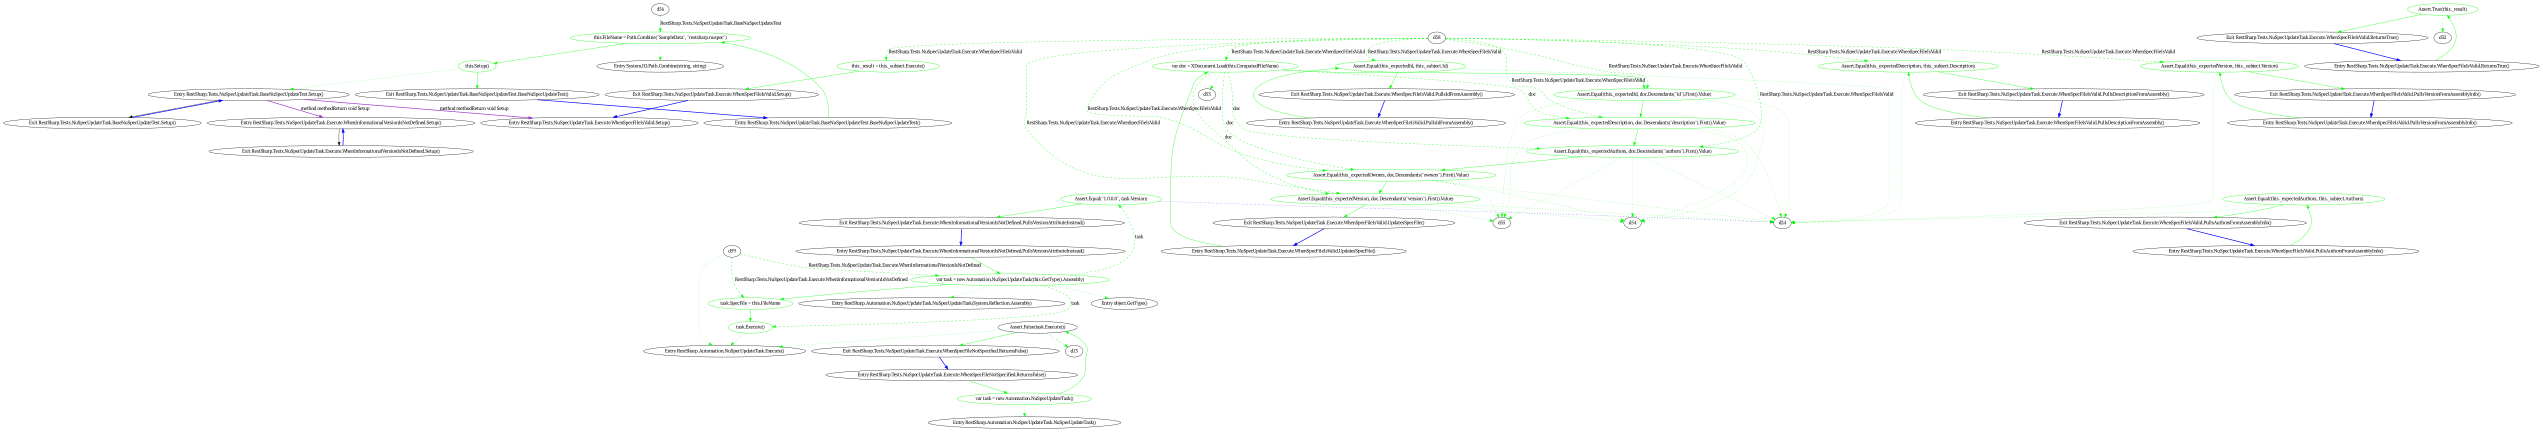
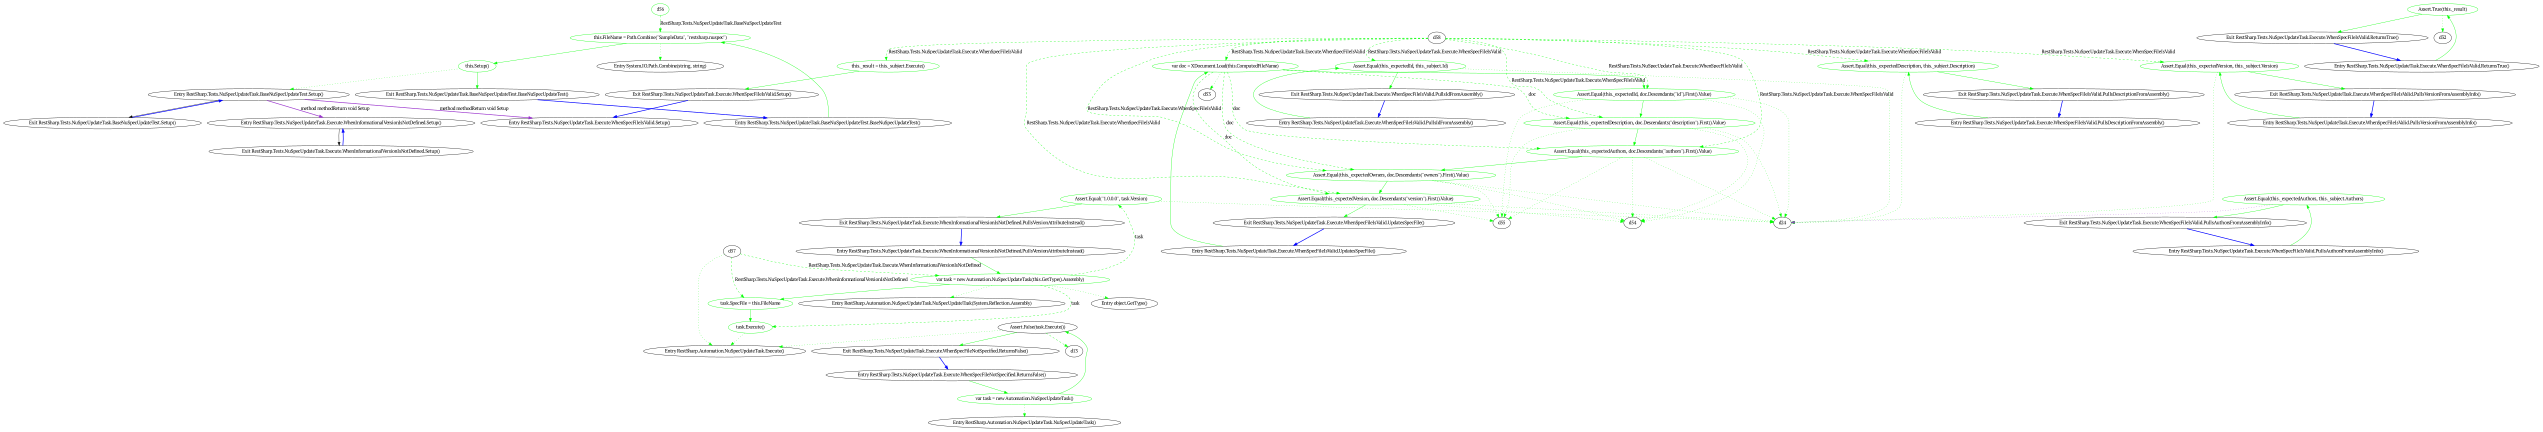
(660, 9) -> (660, 9)
(1464, 211) -> (1464, 211)
(2034, 217) -> (2034, 217)
(732, 251) -> (732, 251)
